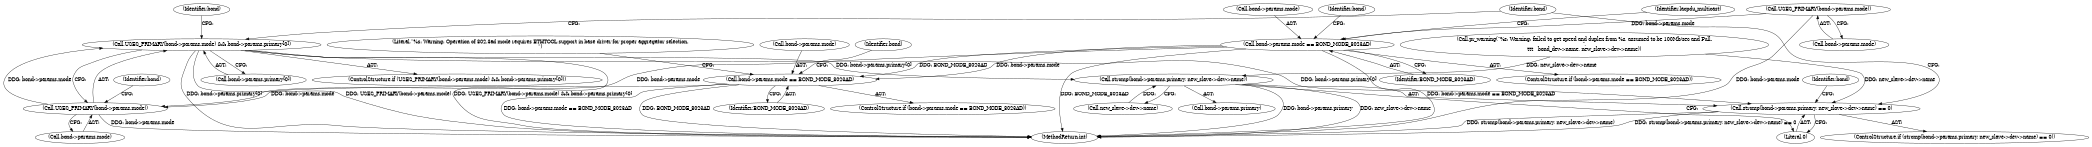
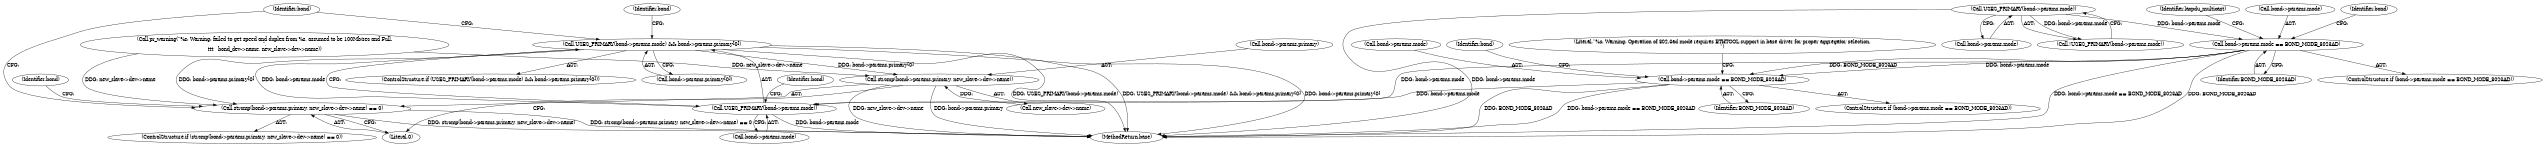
none -> (2110, 45)
(1171, 94) -> (1000, 94)
(1199, 94) -> (1120, 62)
(1064, 137) -> (1127, 137)
